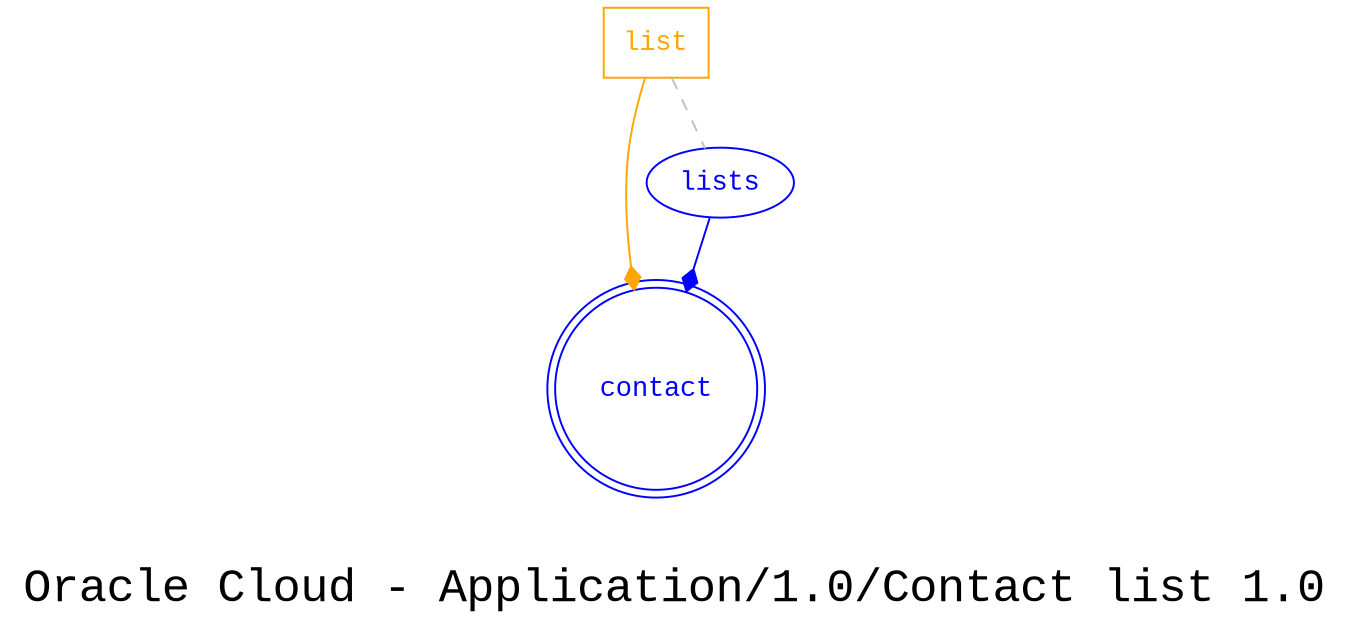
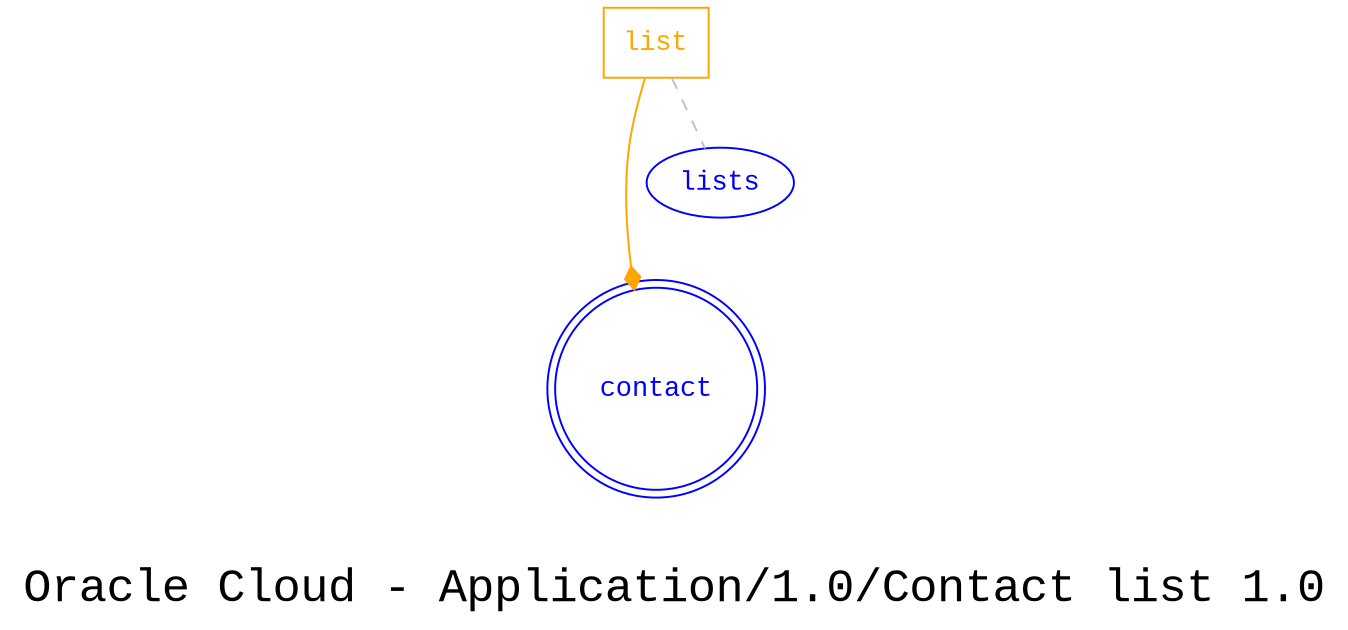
(702, 243) -> none
